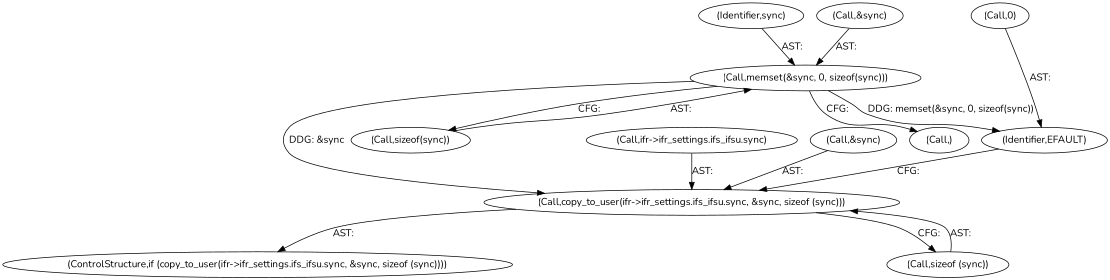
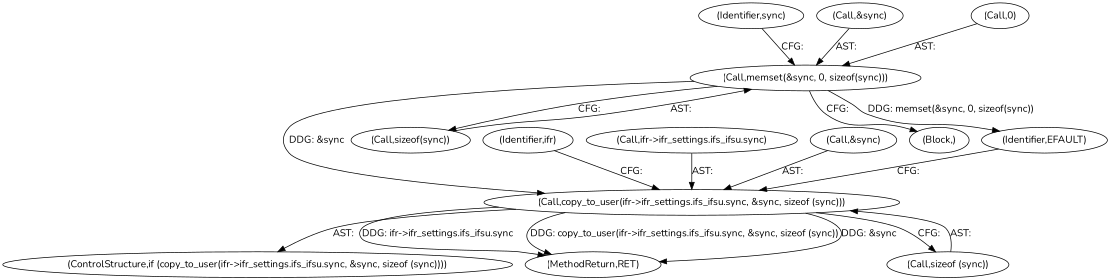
(794, 47) -> (794, 47)
(1024, 74) -> (913, 44)
none -> (528, 140)
(939, 140) -> (939, 140)
none -> (593, 265)
